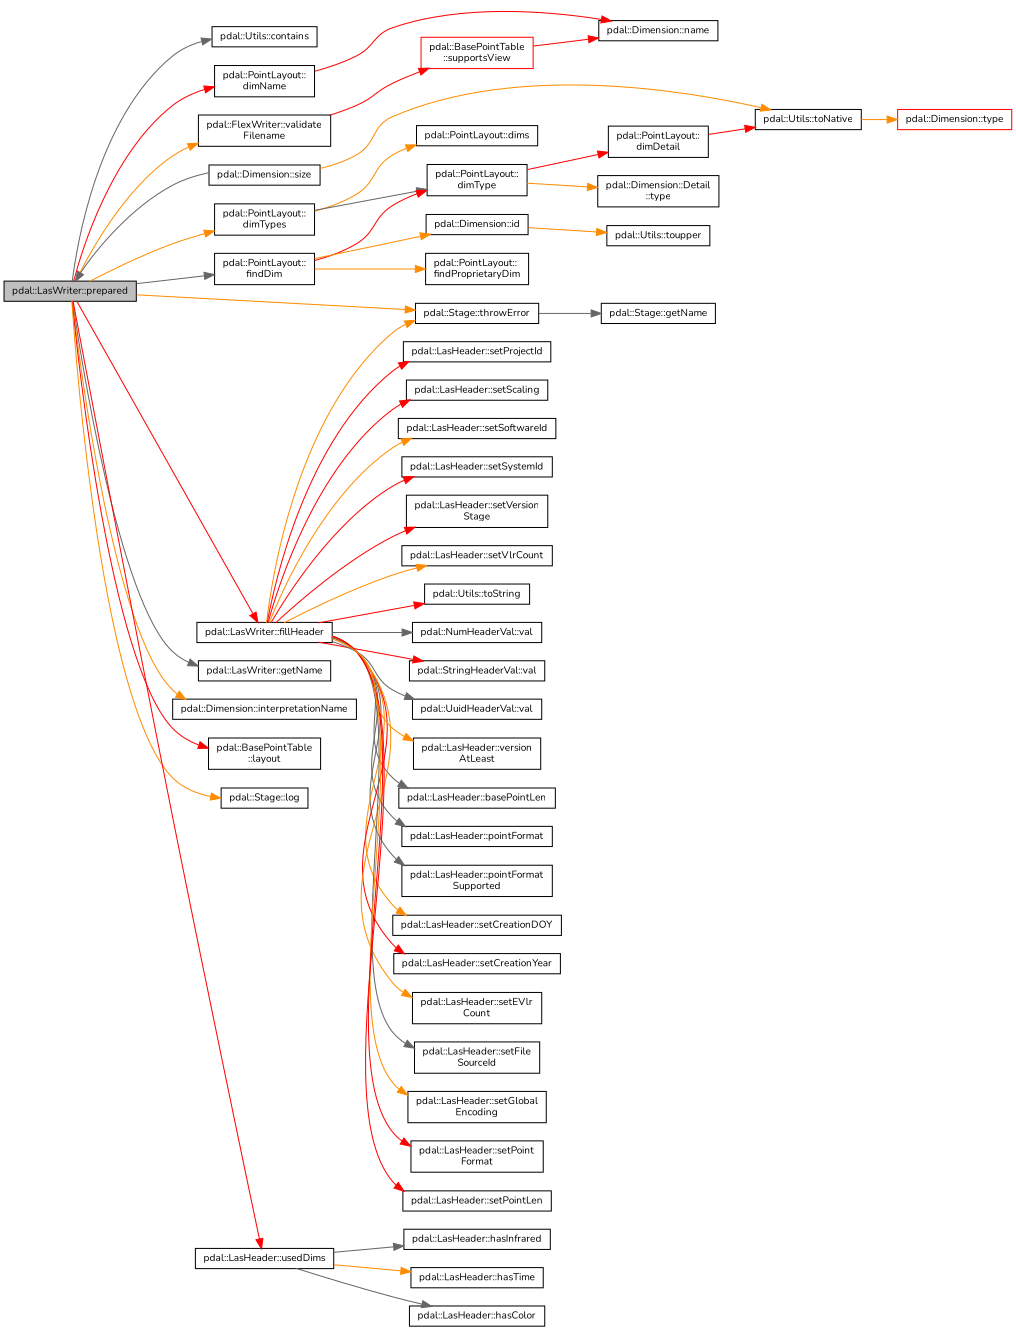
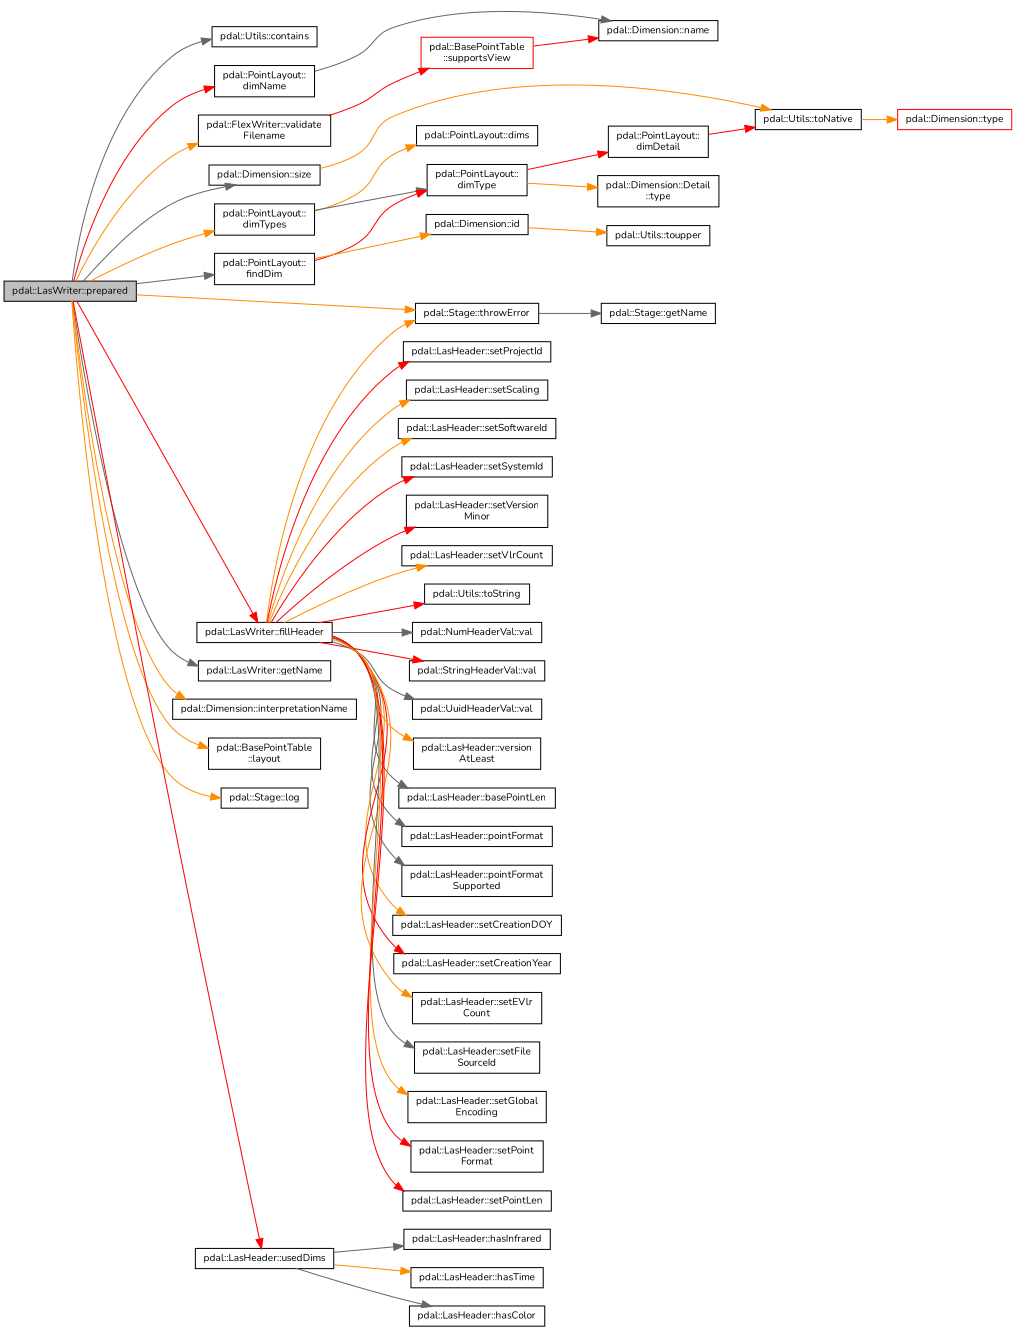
(451, 15) -> (451, 15)
(136, 211) -> (146, 221)
(477, 269) -> none
(317, 502) -> (317, 502)
(477, 511) -> (477, 511)
(111, 559) -> (111, 559)
